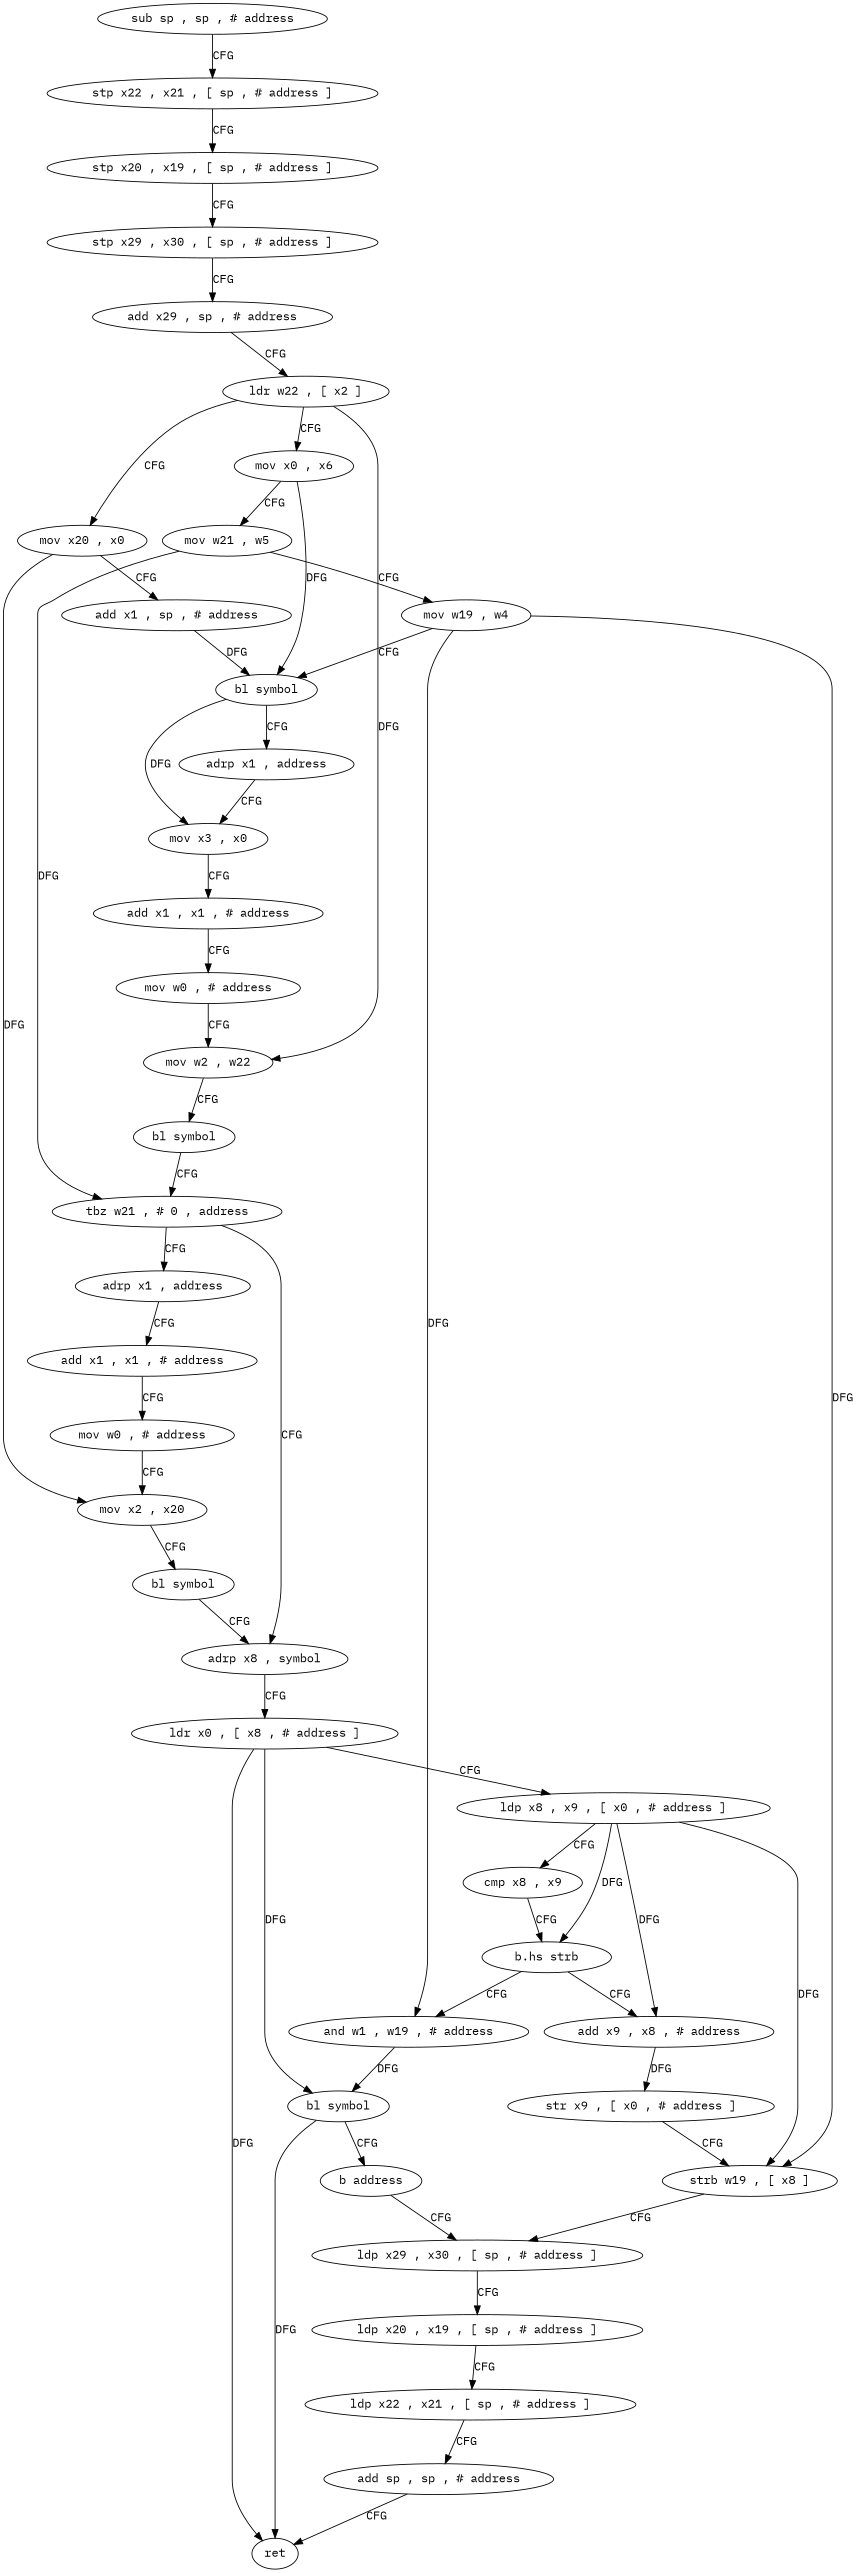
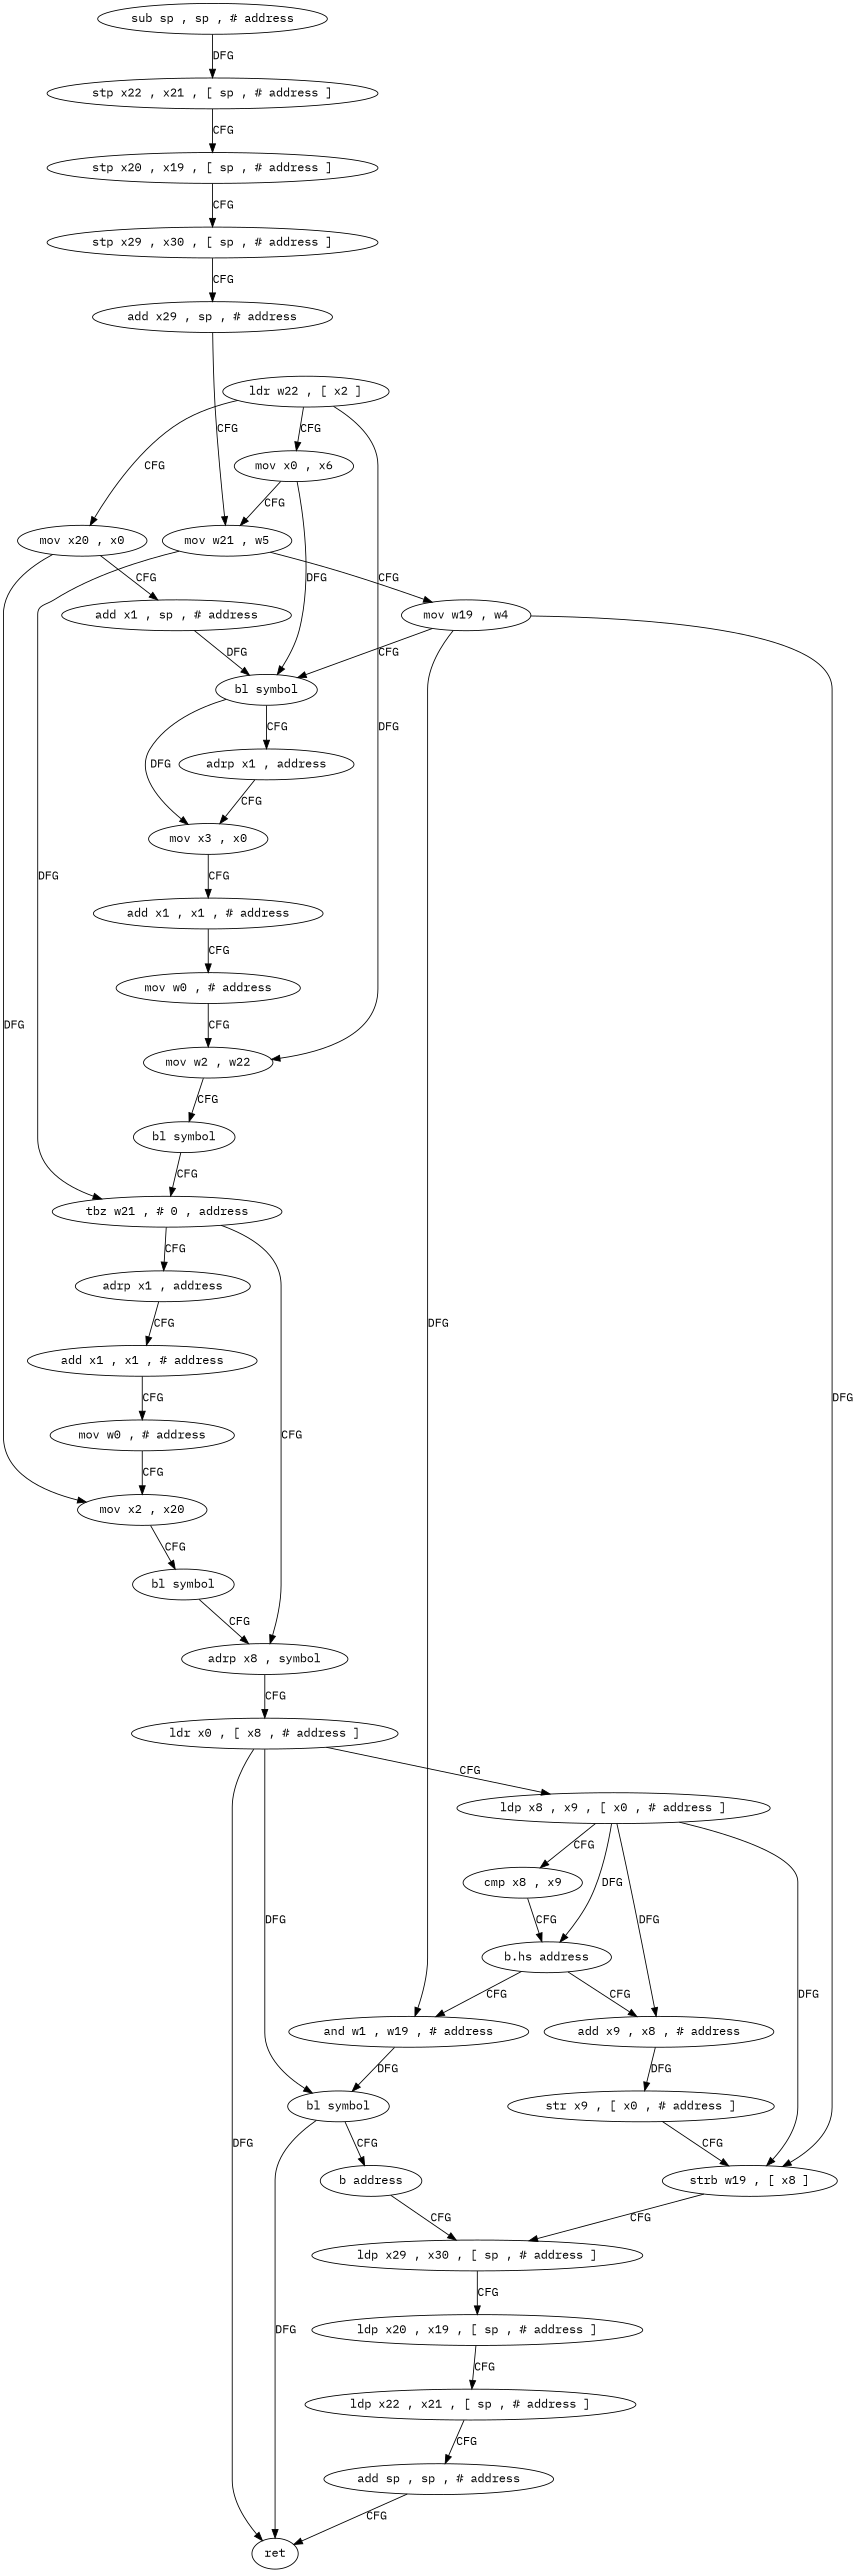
(223, 56) -> (223, 56)
(256, 352) -> (216, 425)
(547, 1957) -> (547, 1957)
